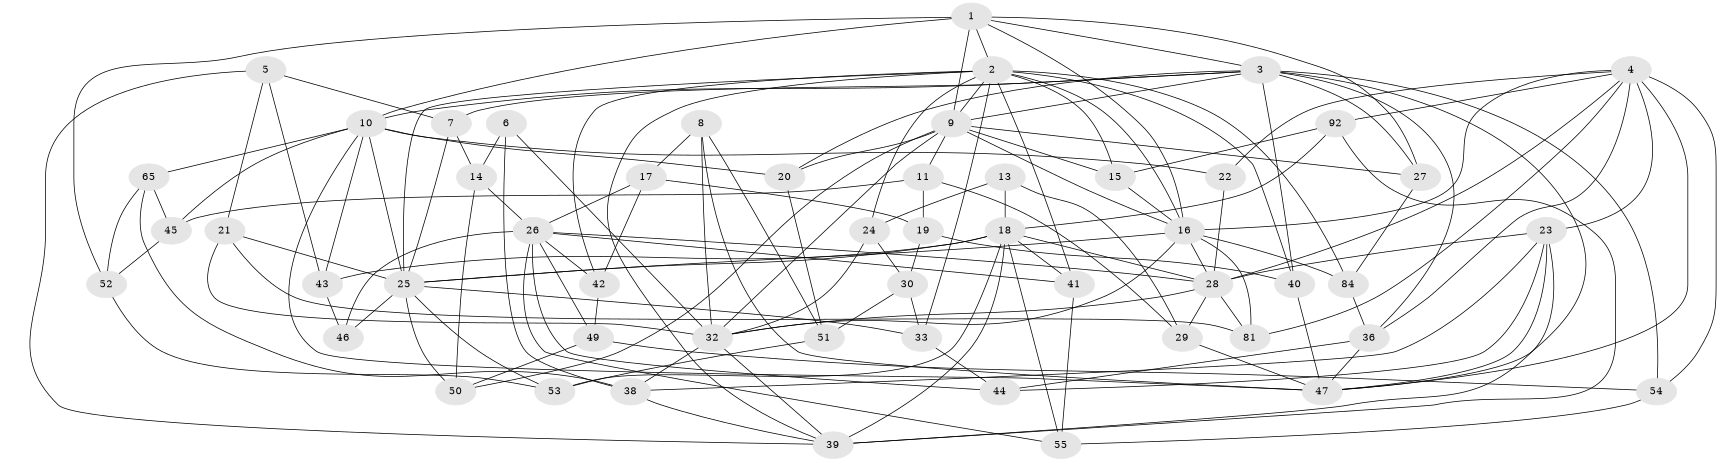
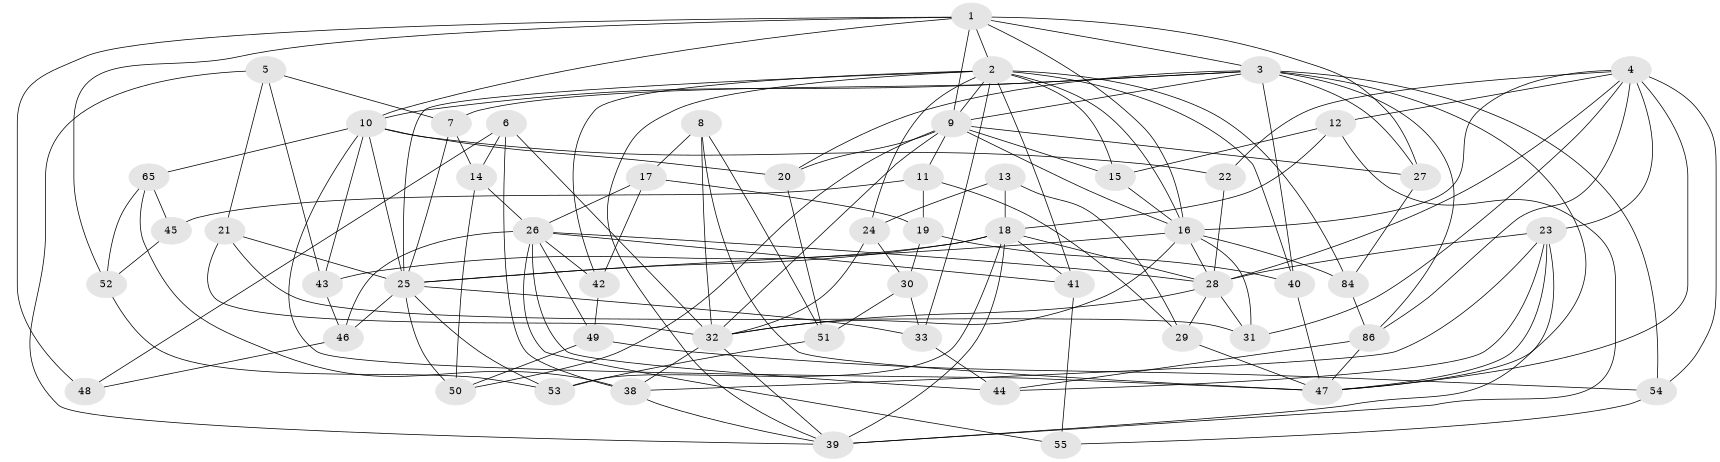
(1336, 124) -> (1336, 124)
(259, 162) -> none
(1033, 338) -> none
(1250, 338) -> (1250, 338)
(1369, 338) -> (1369, 338)
none -> (85, 392)
